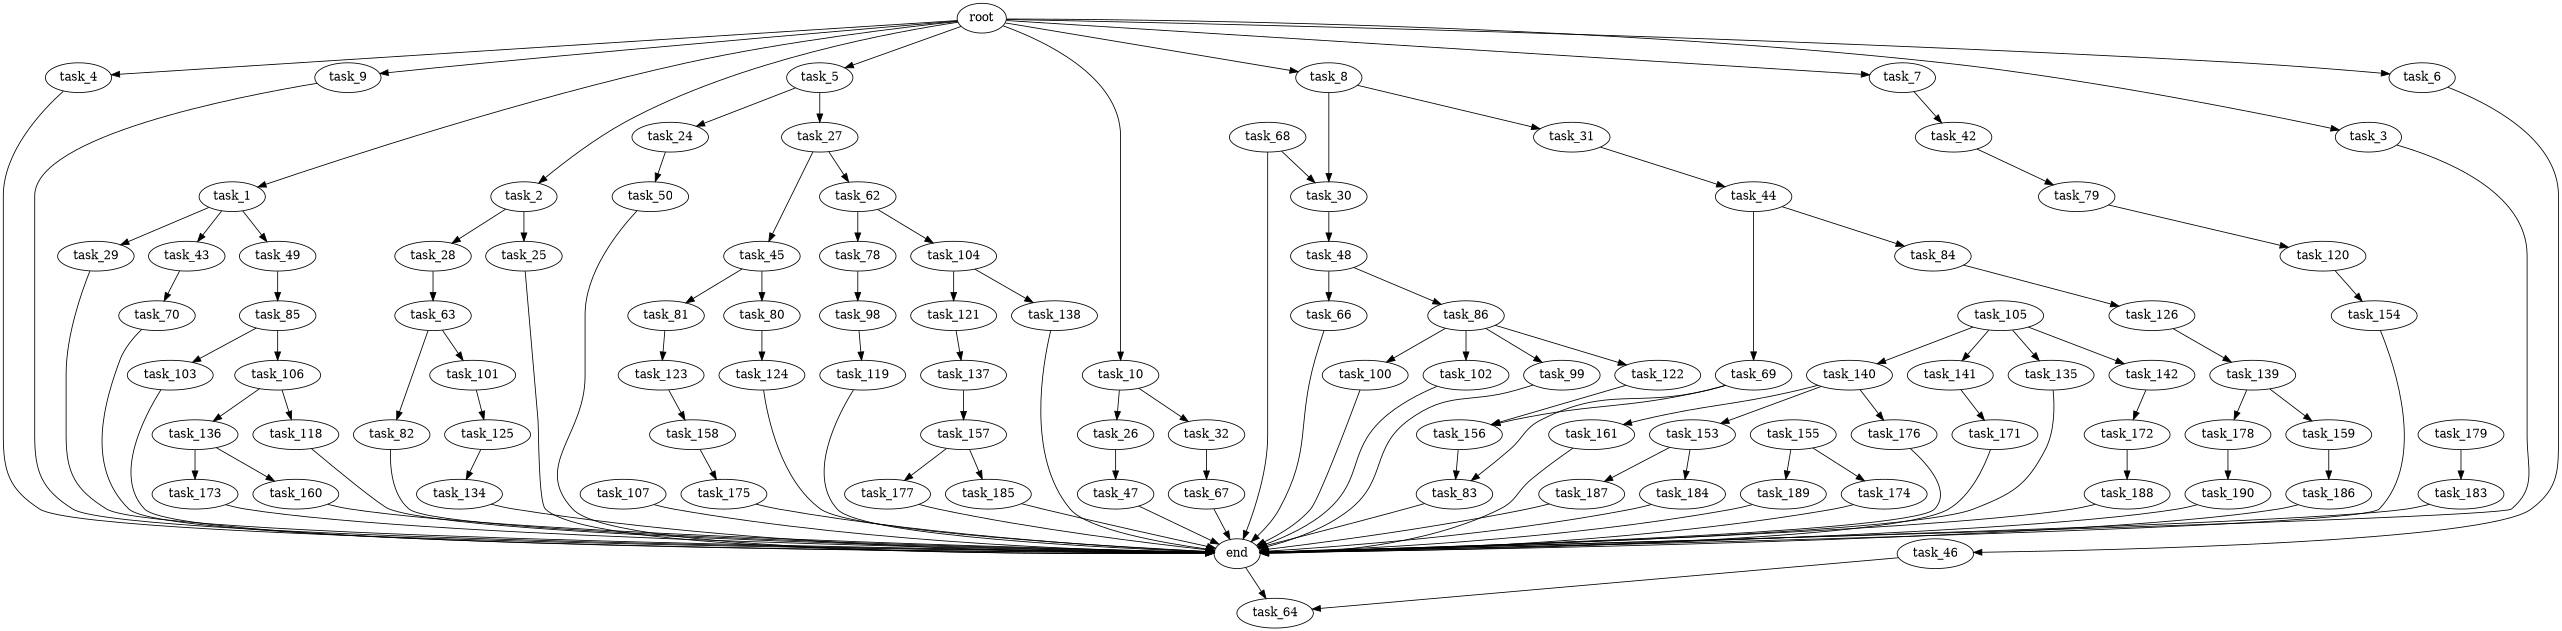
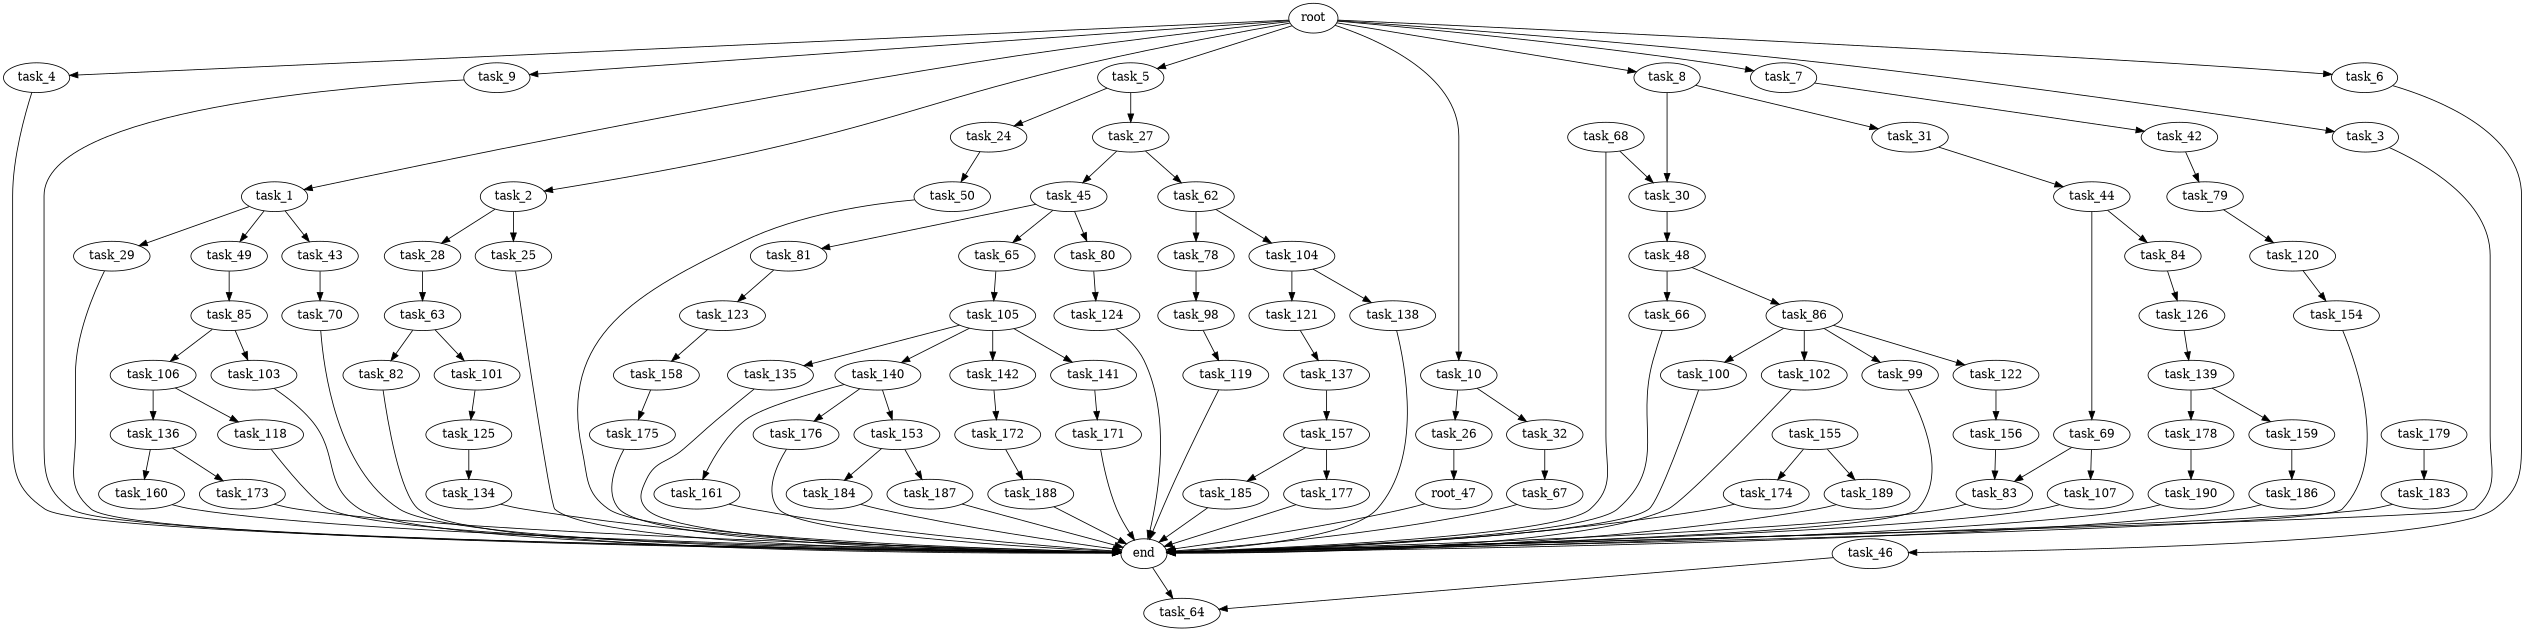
none -> (997, 256)
(1613, 405) -> (2091, 460)
(1116, 494) -> (1454, 494)
